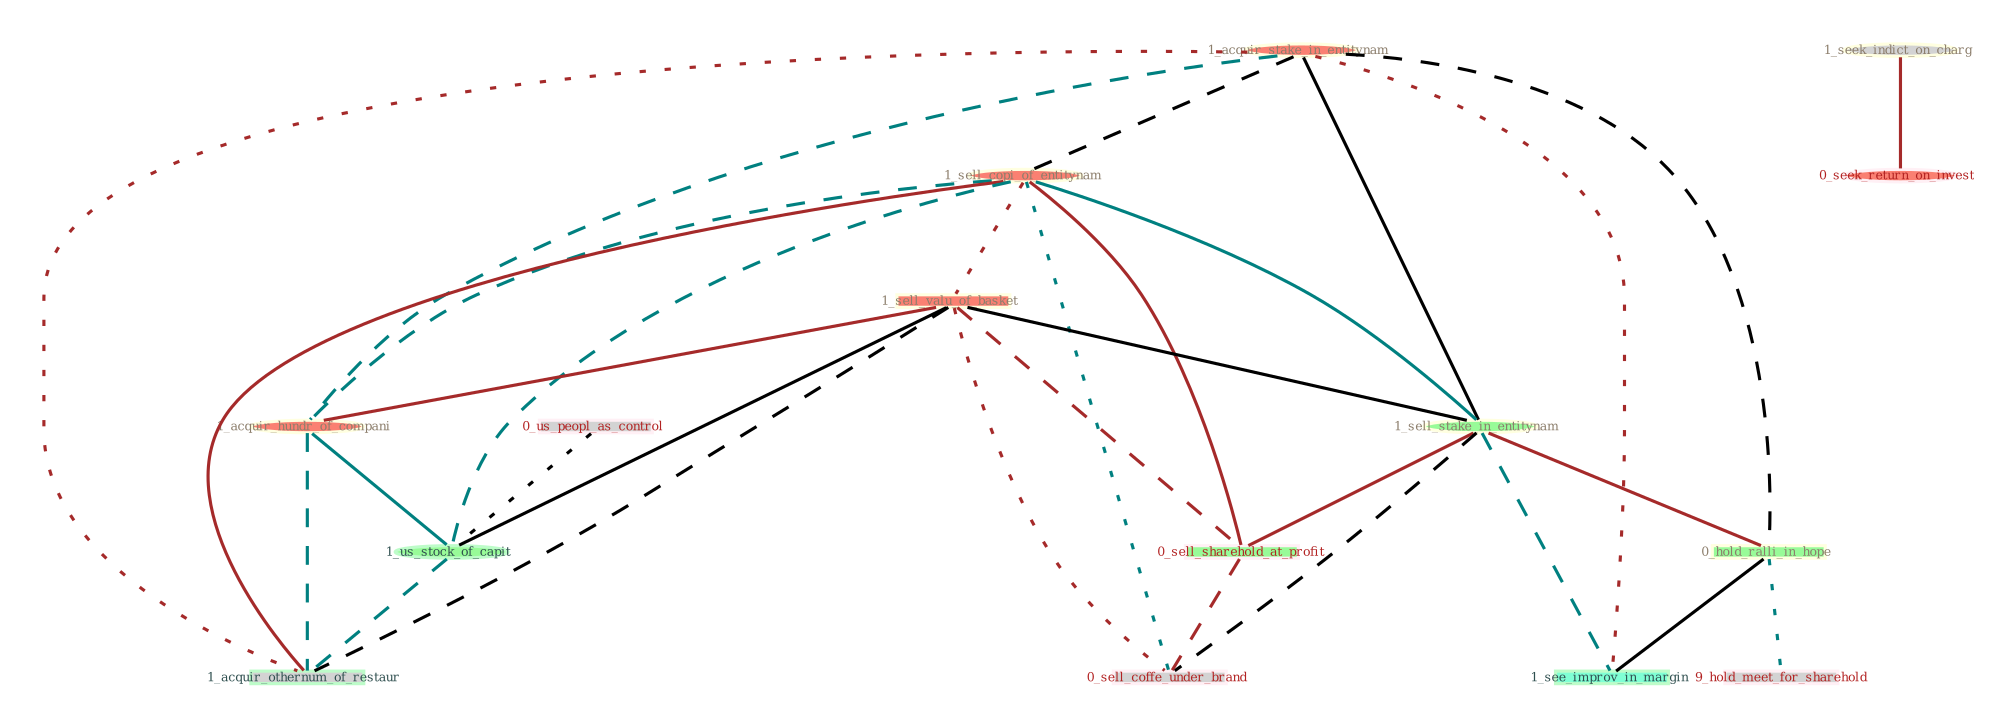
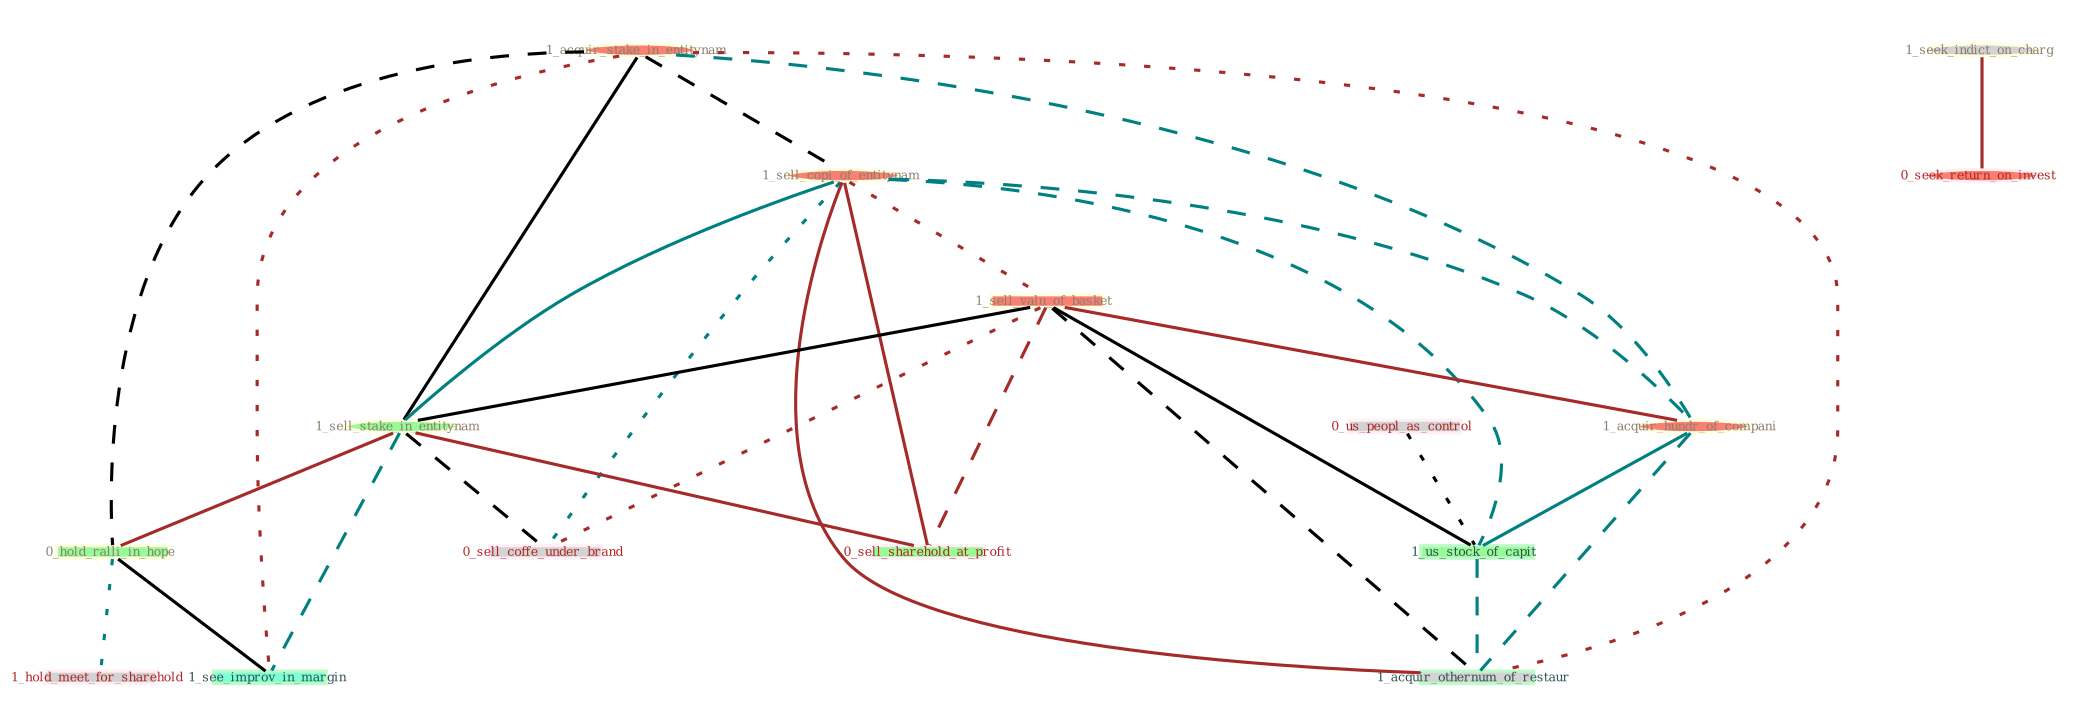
(452, 552) -> (1477, 552)
(1206, 615) -> none
(1781, 677) -> (100, 677)
